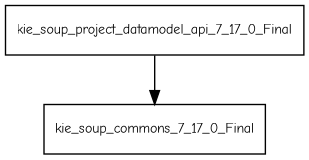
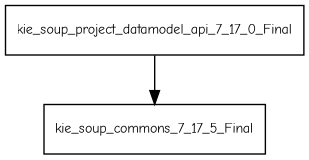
(155, 129) -> (155, 129)
